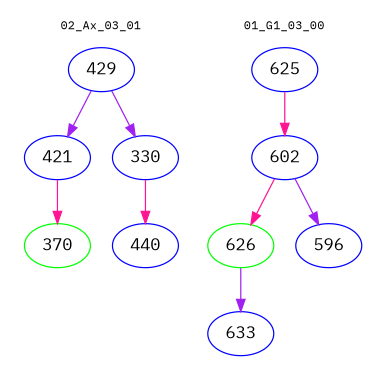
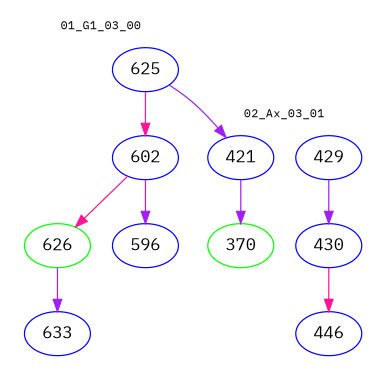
(82, 108) -> (206, 115)
(145, 158) -> (329, 246)
(57, 196) -> (241, 196)
(145, 246) -> (329, 334)
